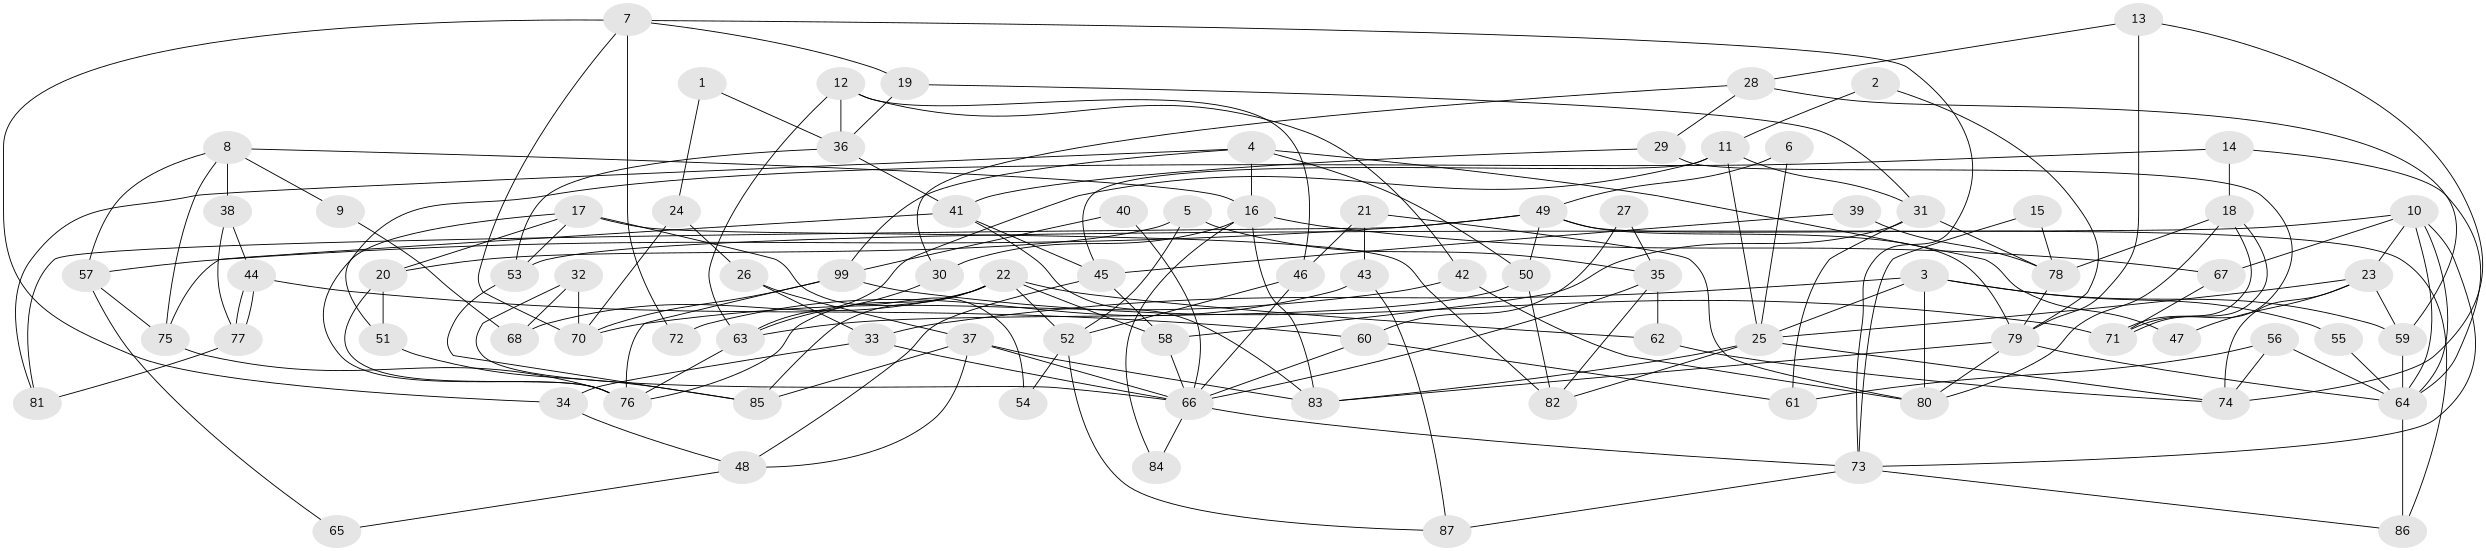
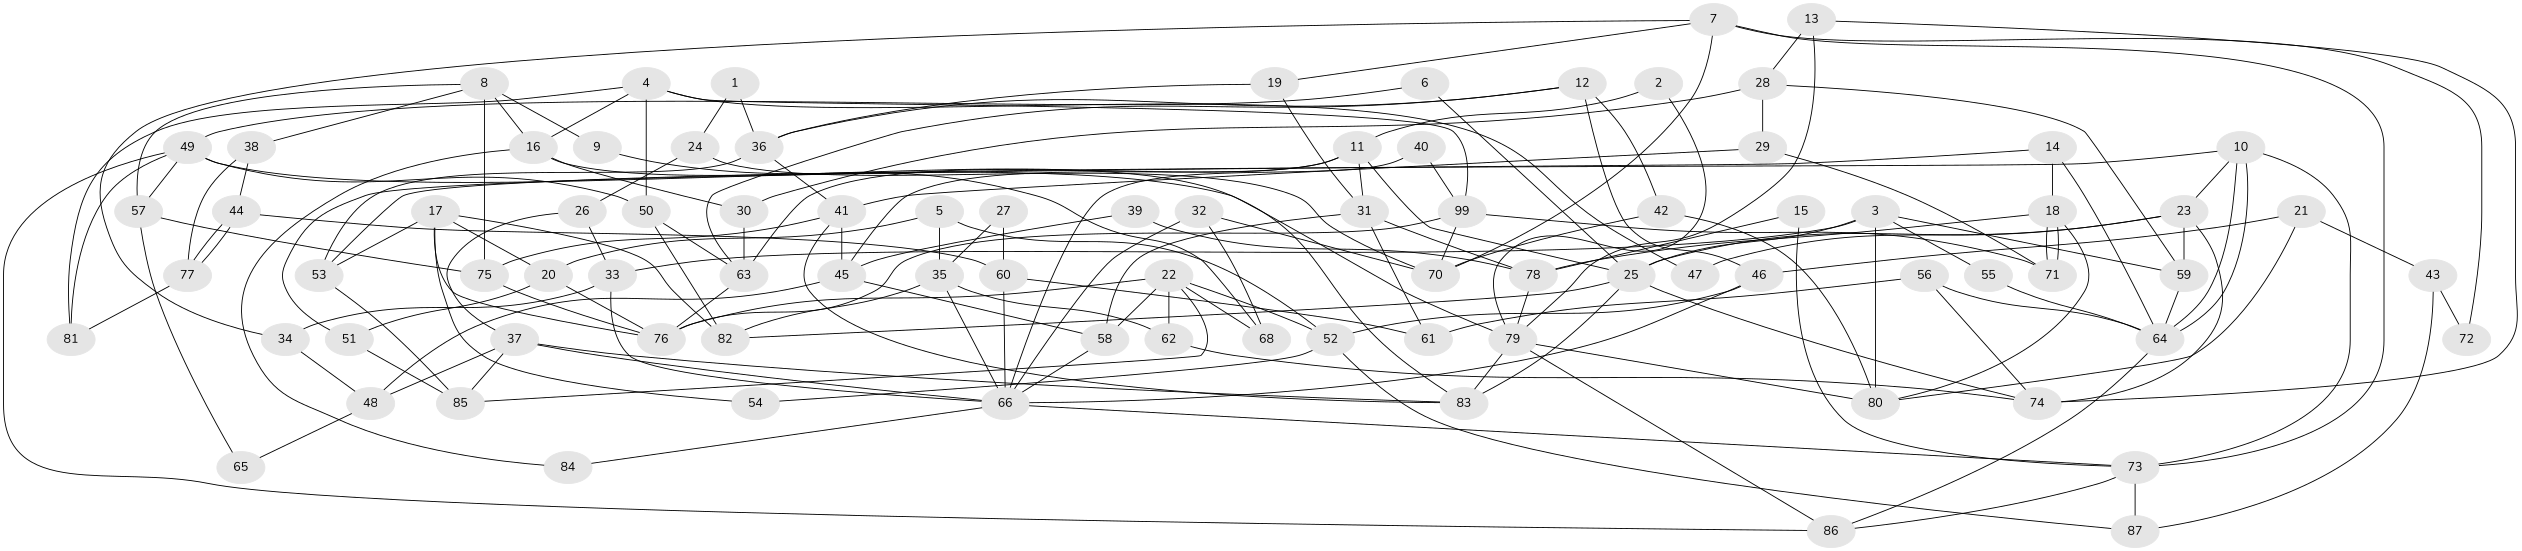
(2221, 276) -> none
(2208, 377) -> (1672, 436)
